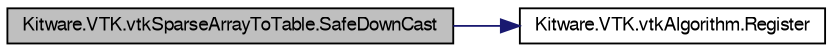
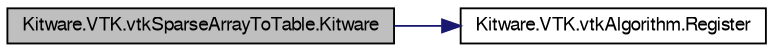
(230, 26) -> (201, 26)
